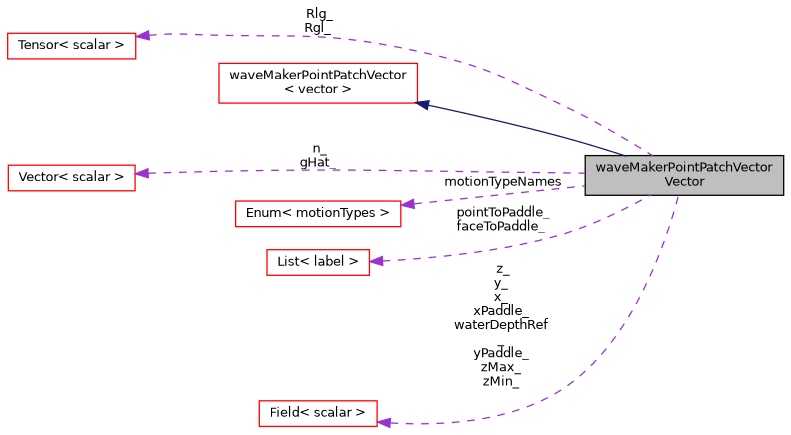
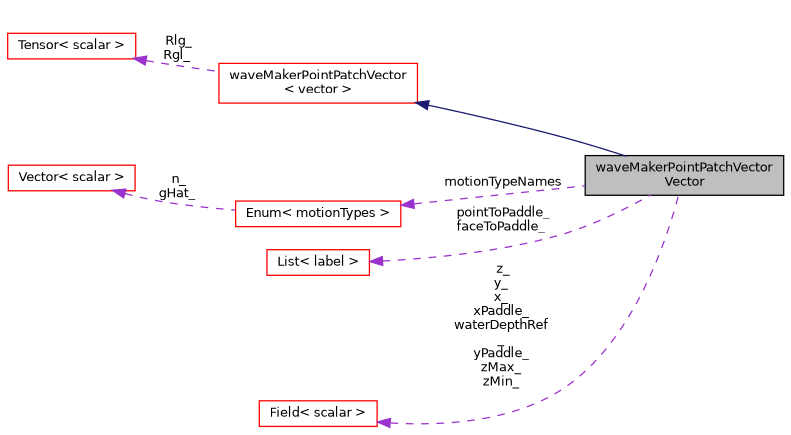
(412, 50) -> (183, 66)
(367, 170) -> (180, 204)
